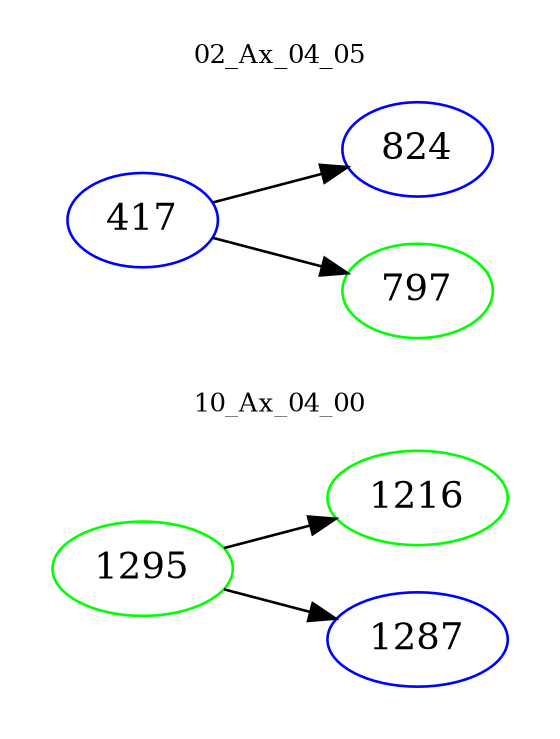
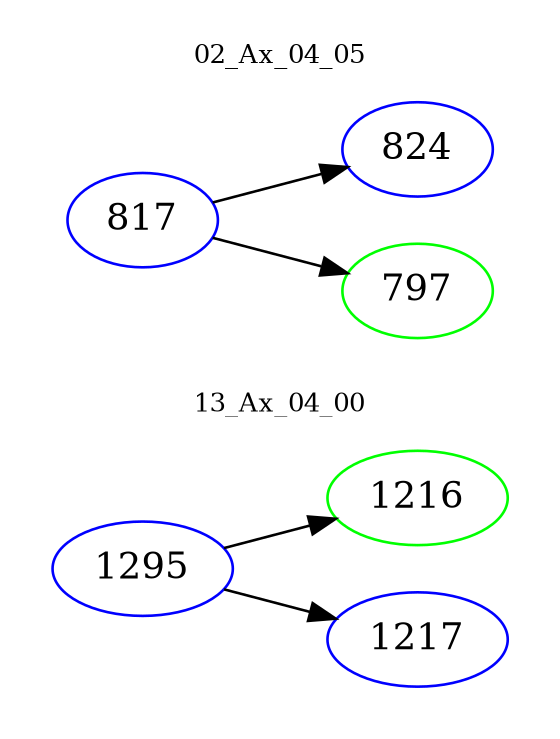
(143, 220) -> (143, 220)
(280, 405) -> (280, 405)
(143, 569) -> (143, 569)
(418, 639) -> (418, 639)
